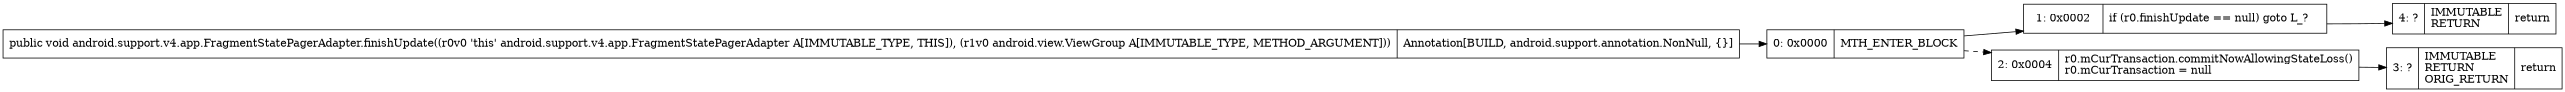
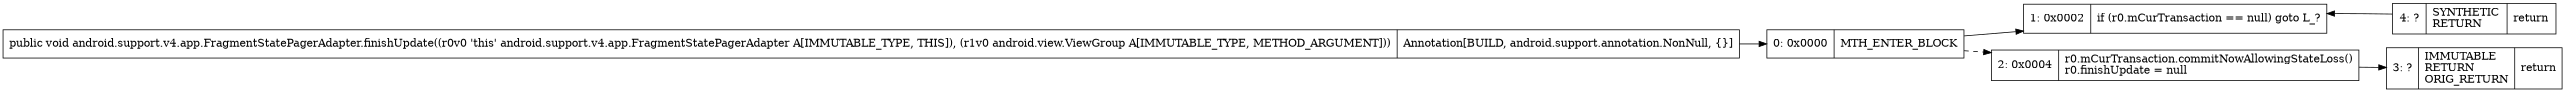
(2467, 13) -> (2466, 13)
(2209, 18) -> (2209, 18)
(2356, 24) -> (2363, 14)
(2139, 71) -> (2126, 71)
